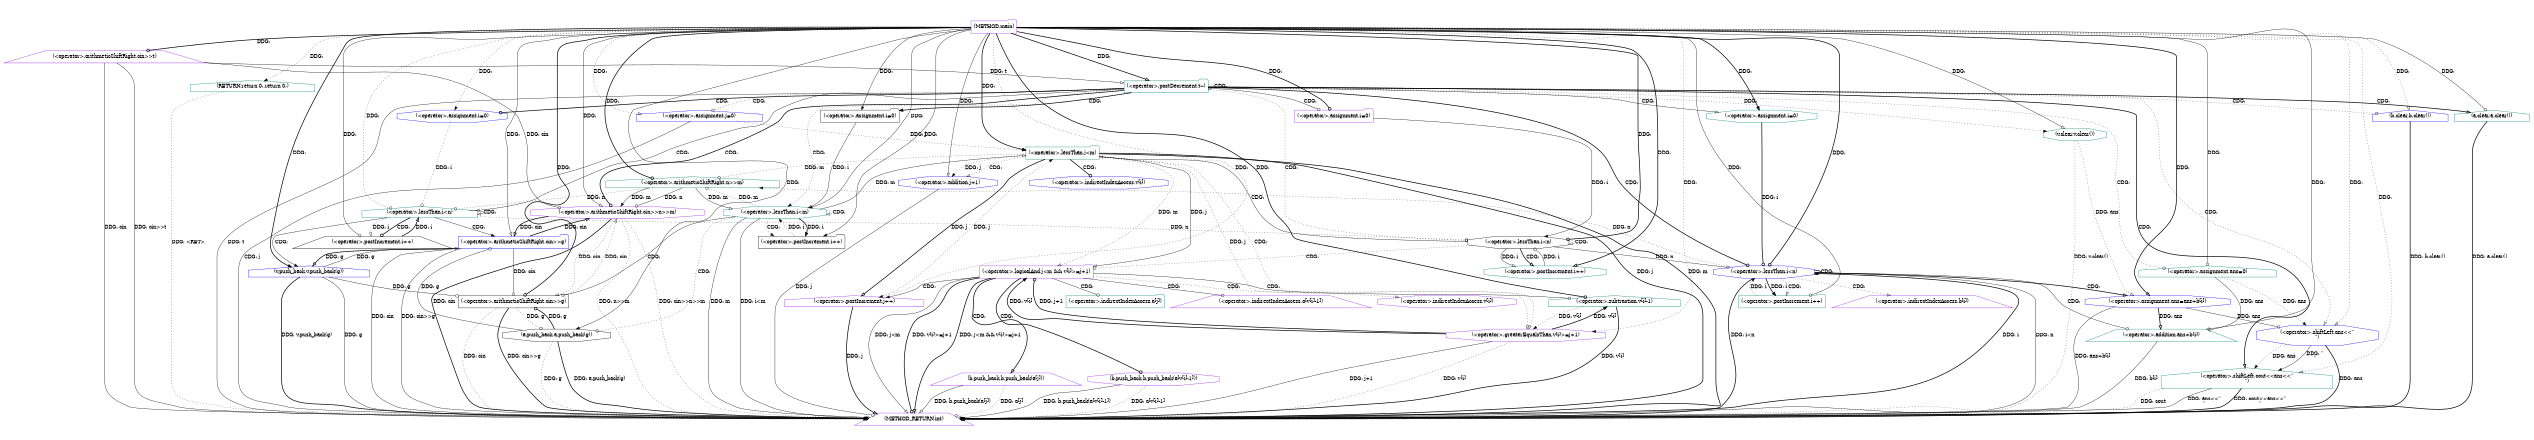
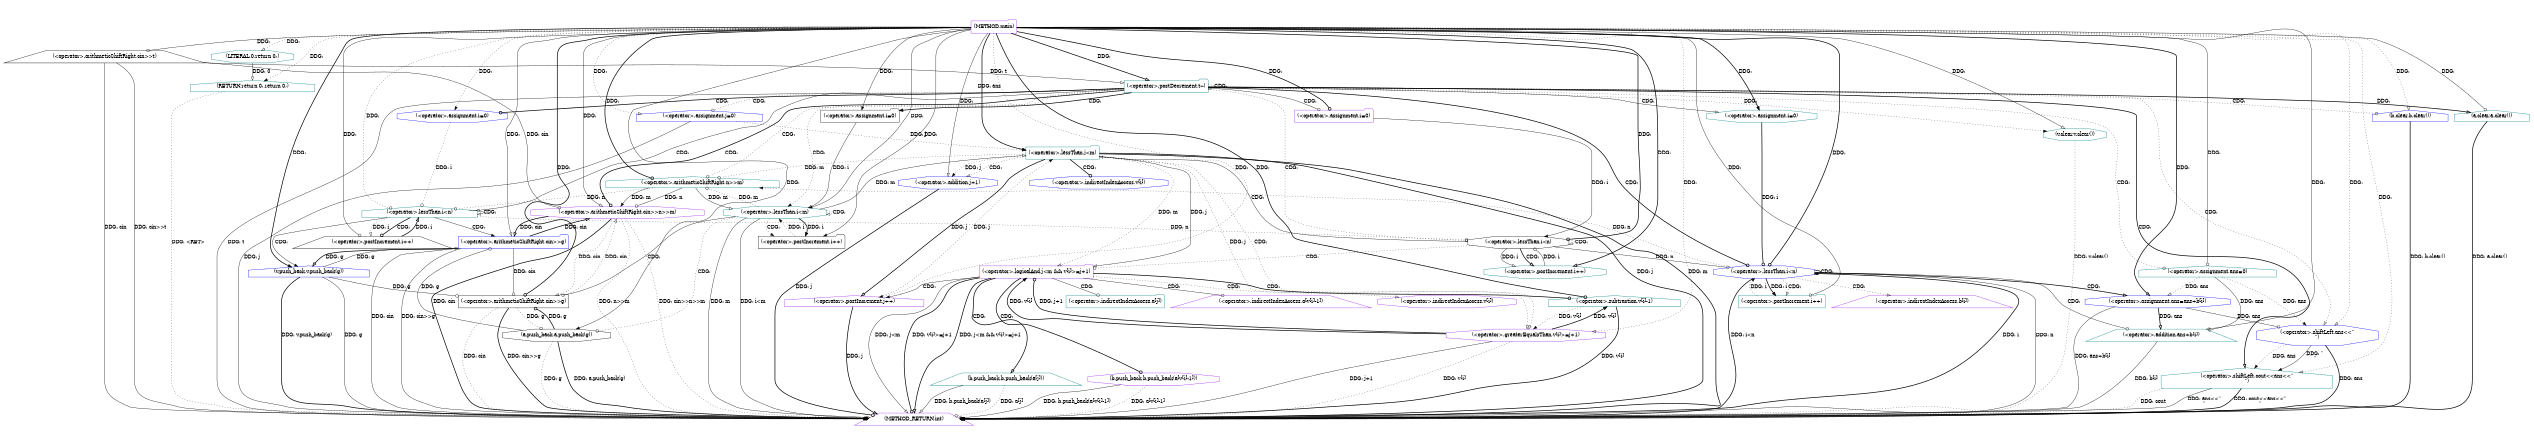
(560, 31) -> (560, 31)
(1532, 37) -> (1532, 37)
(105, 57) -> (105, 57)
none -> (253, 57)
(989, 87) -> (989, 87)
(2384, 101) -> (2384, 101)
none -> (808, 110)
(2096, 221) -> (2185, 285)
(252, 257) -> (252, 257)
(1390, 294) -> (1390, 294)
(781, 297) -> (781, 297)
(1006, 379) -> (1006, 379)
